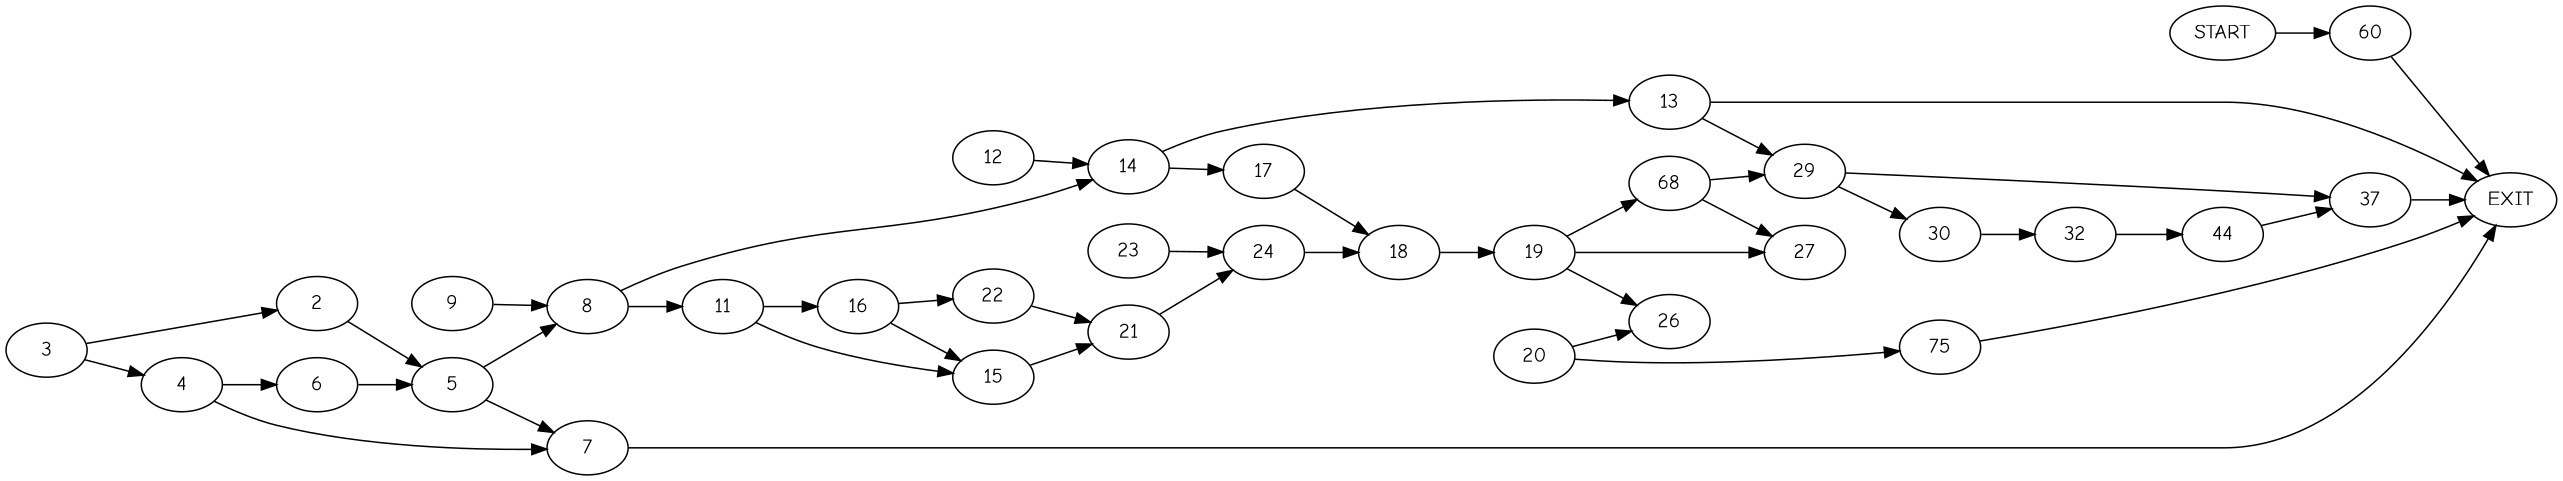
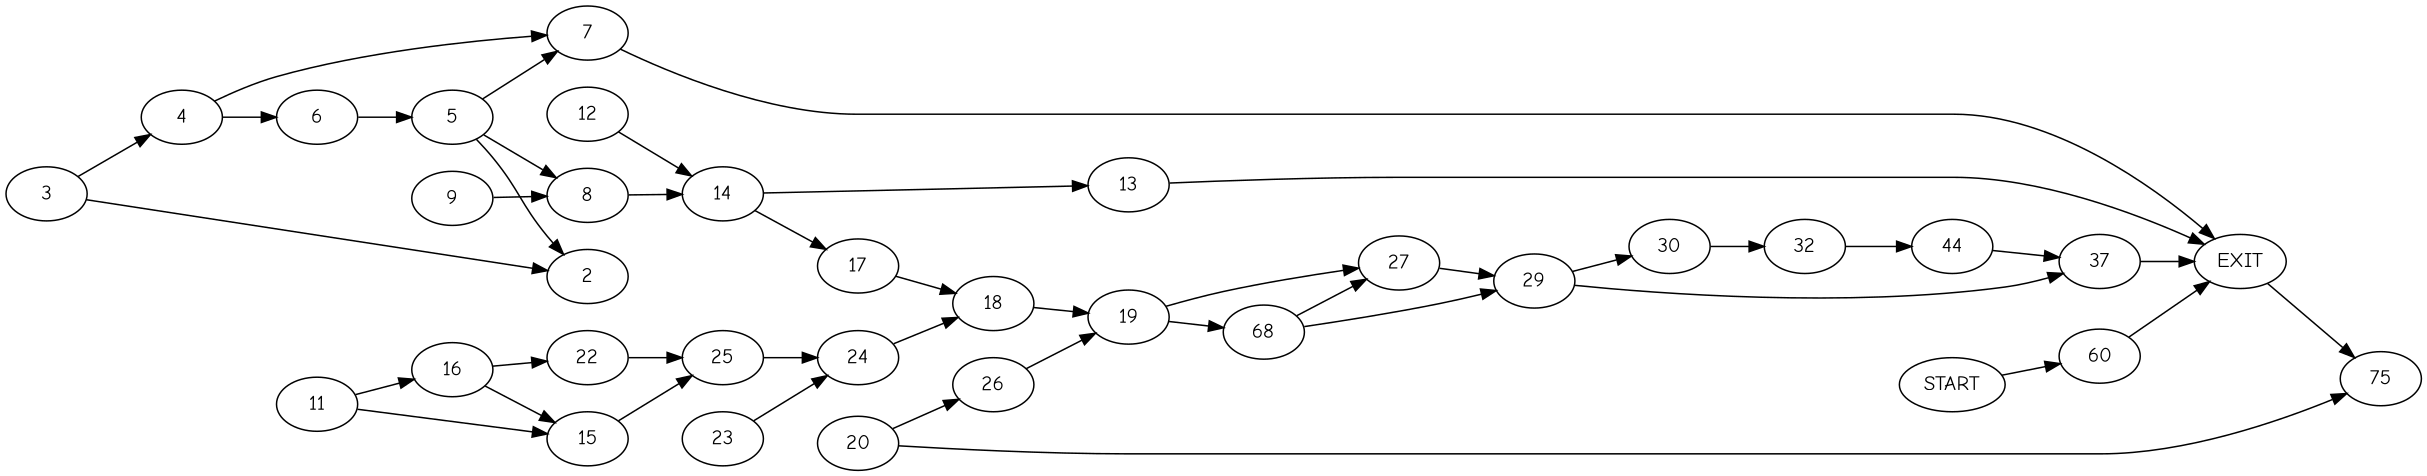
(1731, 133) -> (1459, 271)
(1595, 284) -> (1054, 354)
(2223, 293) -> (2305, 316)
(648, 307) -> none
(1129, 332) -> (723, 358)
(378, 340) -> (514, 187)
